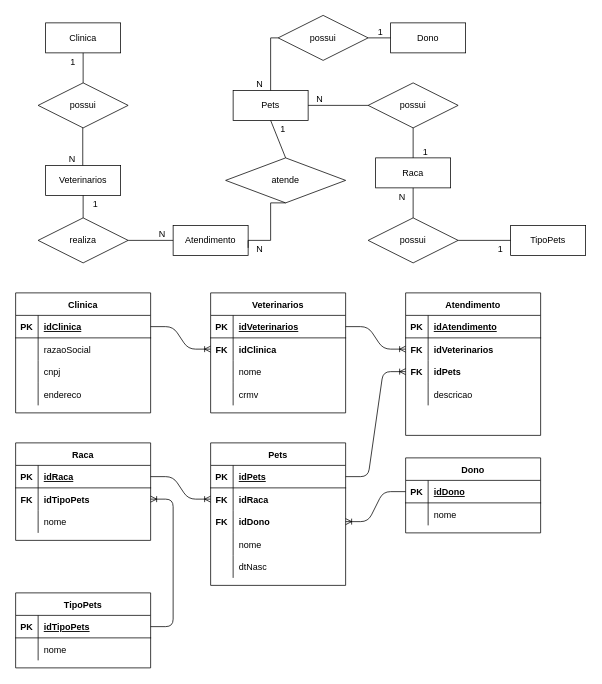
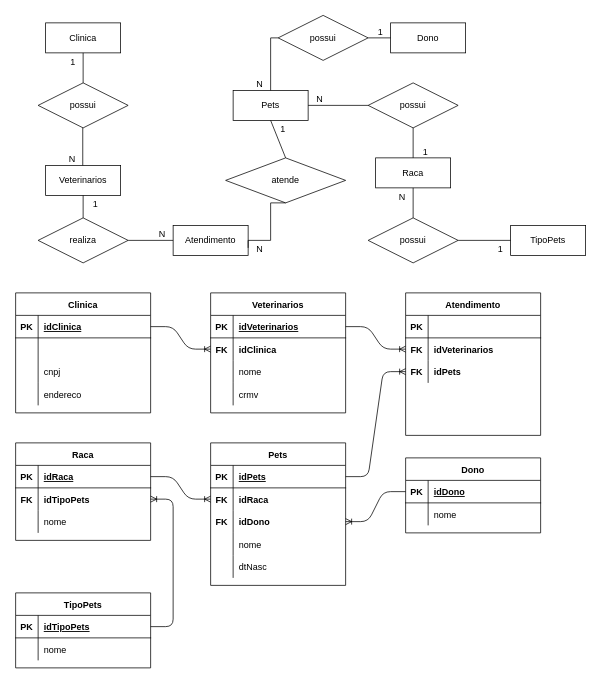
(484, 327) -> none
(94, 349) -> none
(484, 394) -> none
